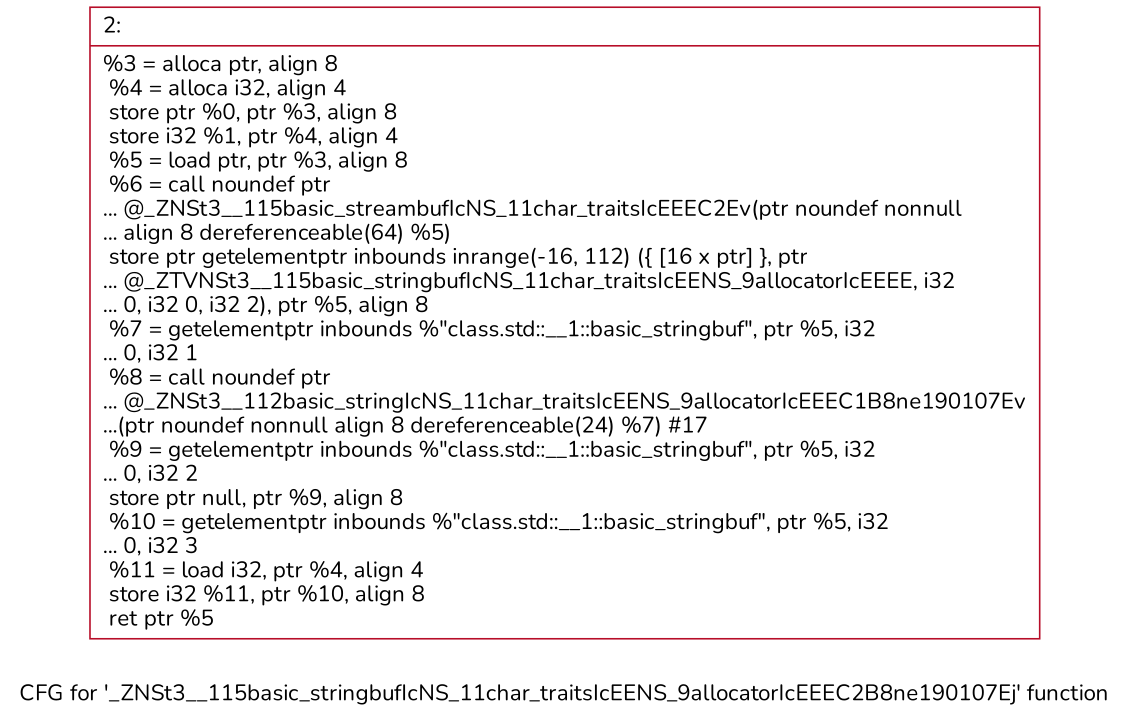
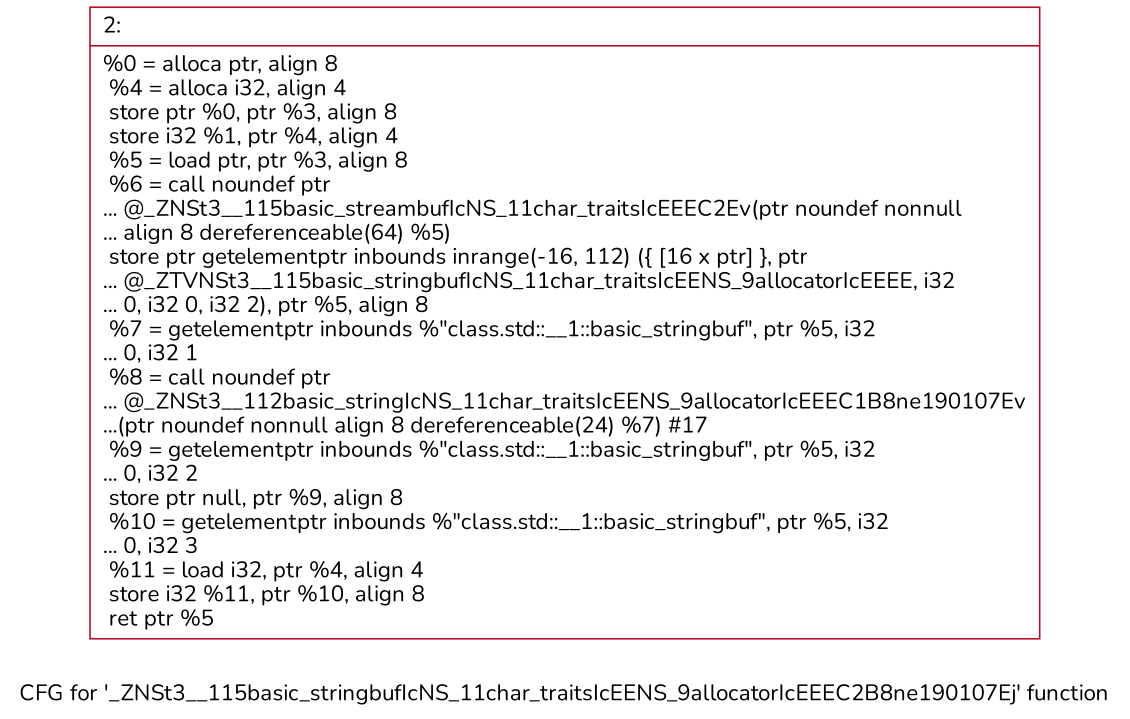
(221, 64) -> (221, 64)
